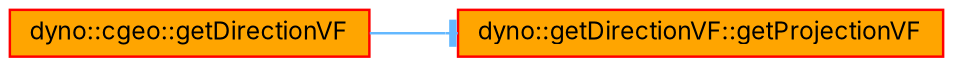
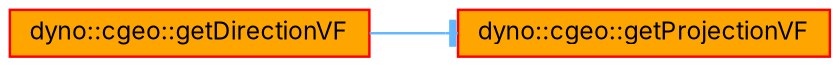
(701, 33) -> (644, 33)
